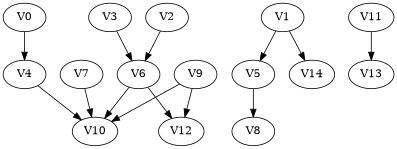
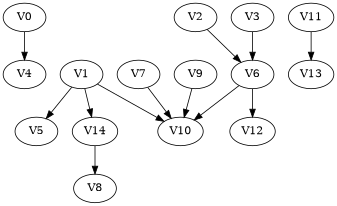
(189, 99) -> none
(253, 99) -> (95, 156)
(56, 100) -> (127, 101)
